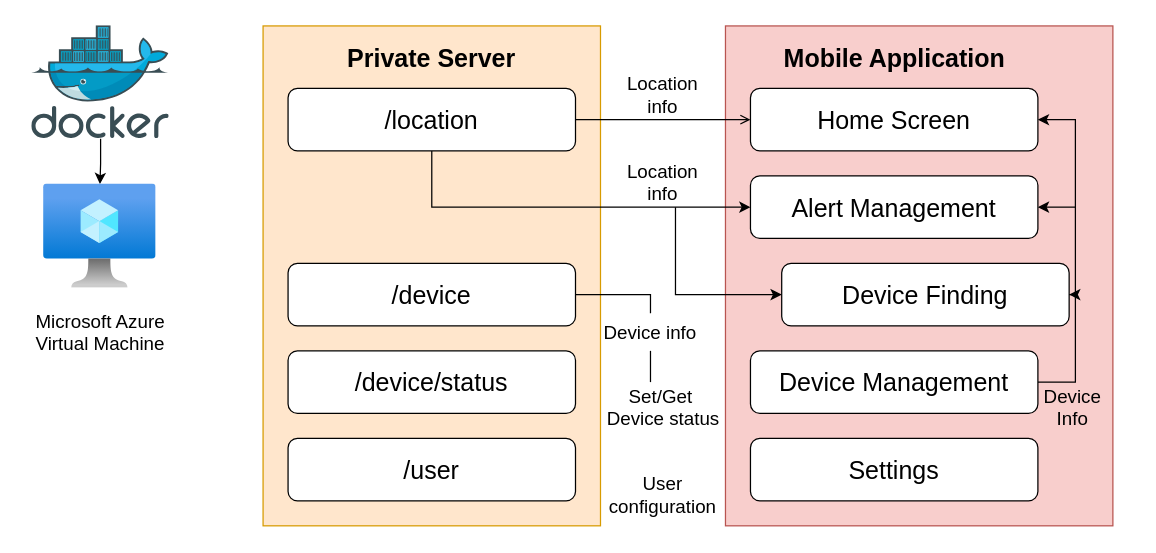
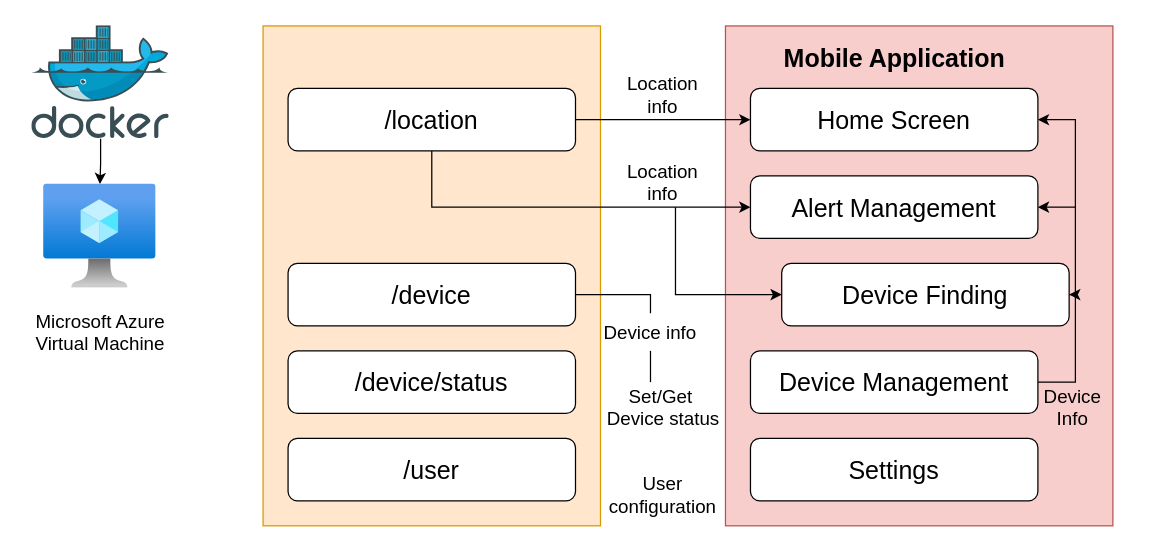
(432, 57) -> none
(742, 119) -> (741, 119)
